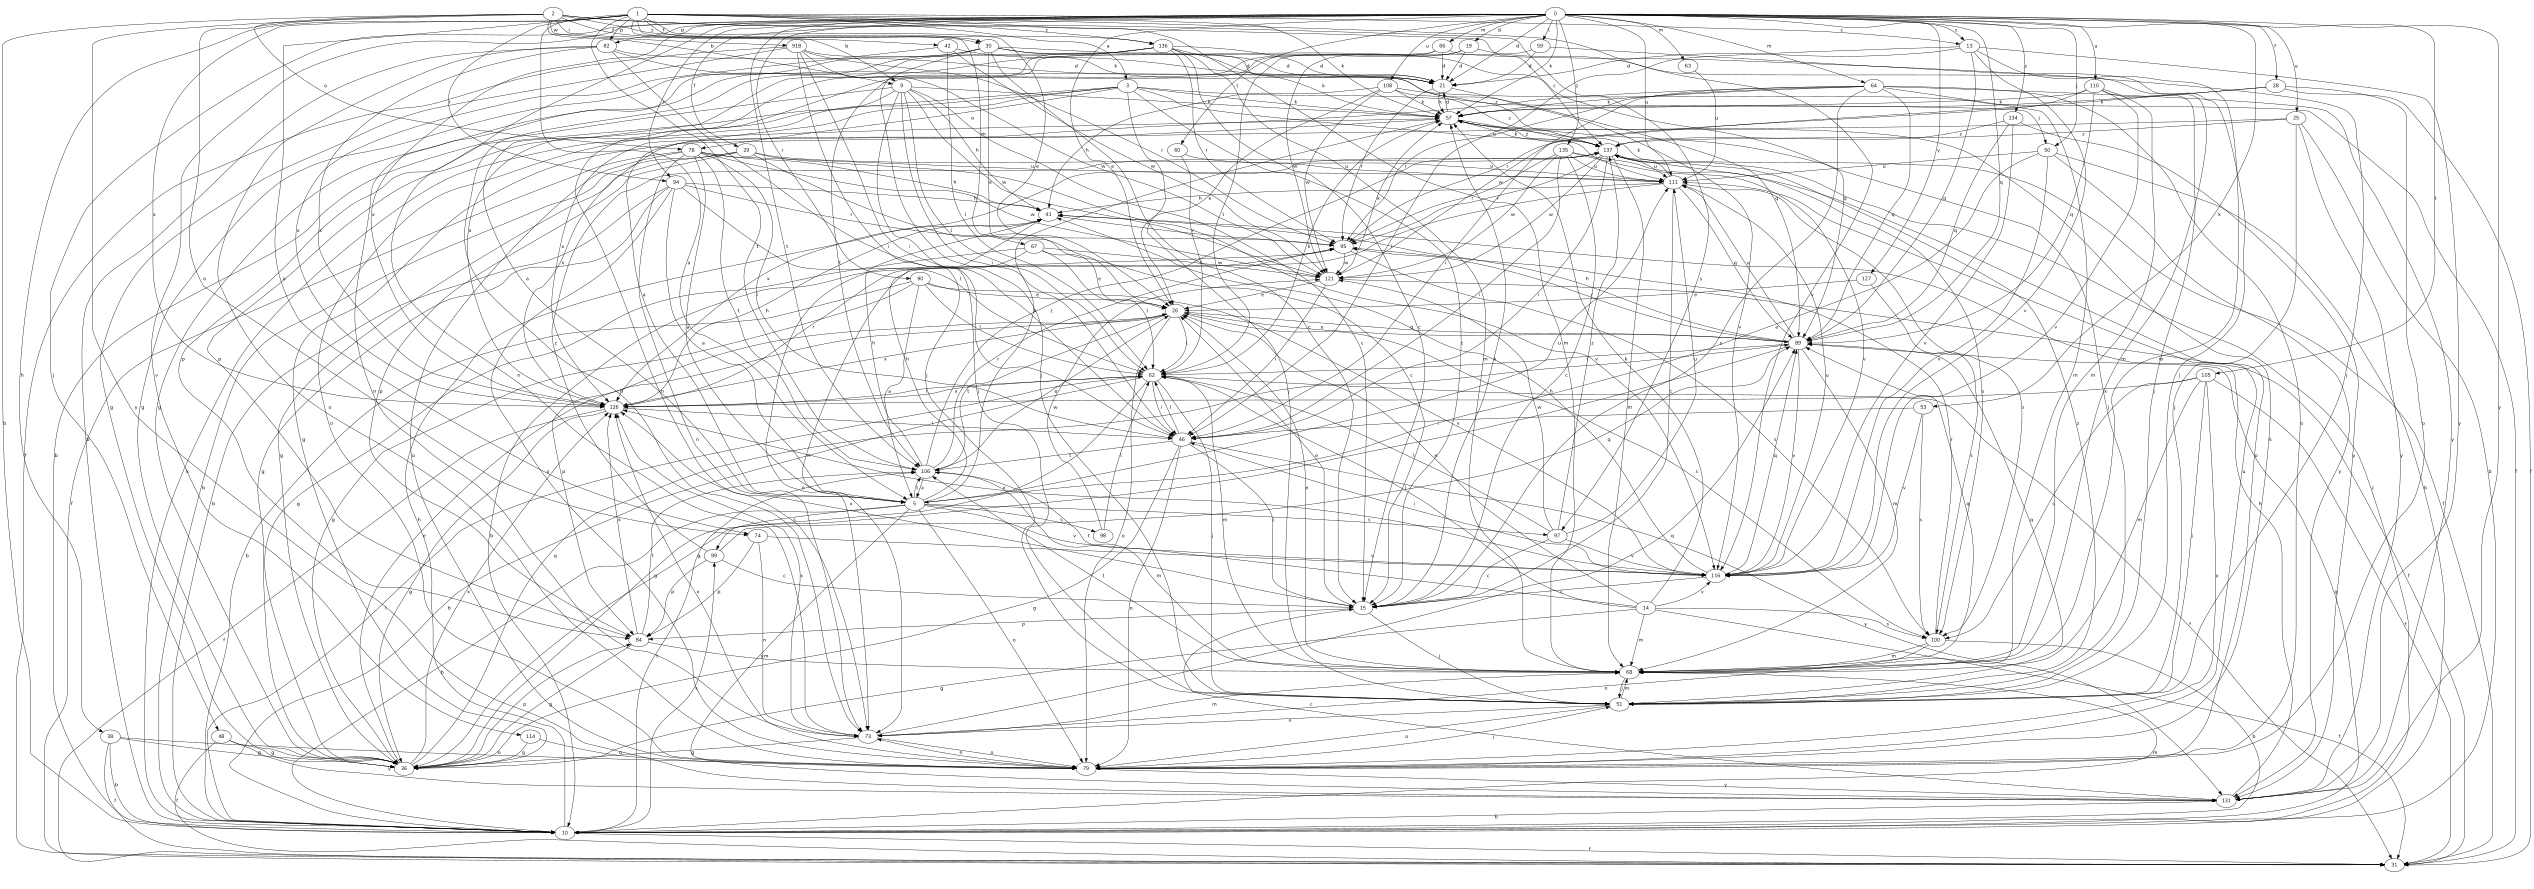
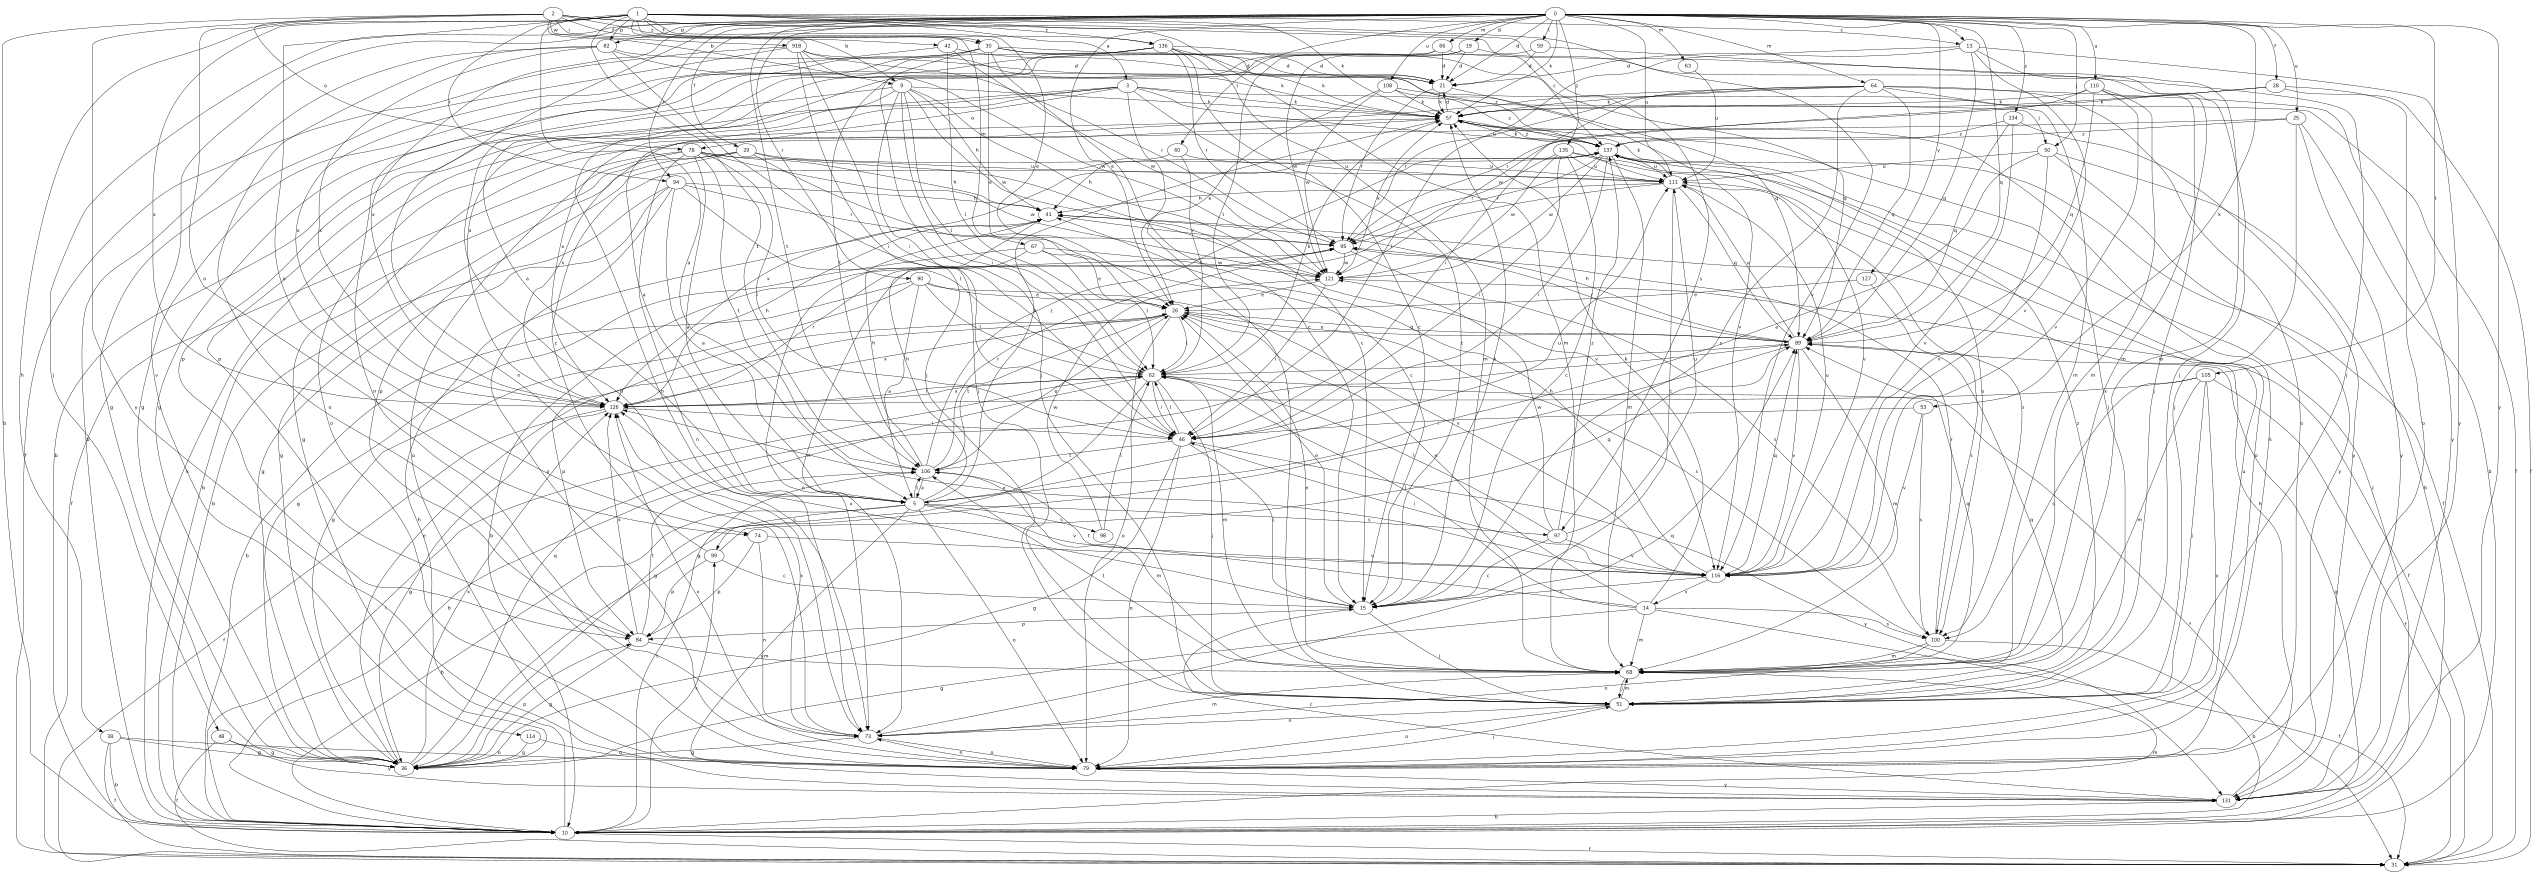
(1101, 68) -> (1215, 79)
(1210, 100) -> (1121, 159)
(1683, 599) -> (1682, 591)
